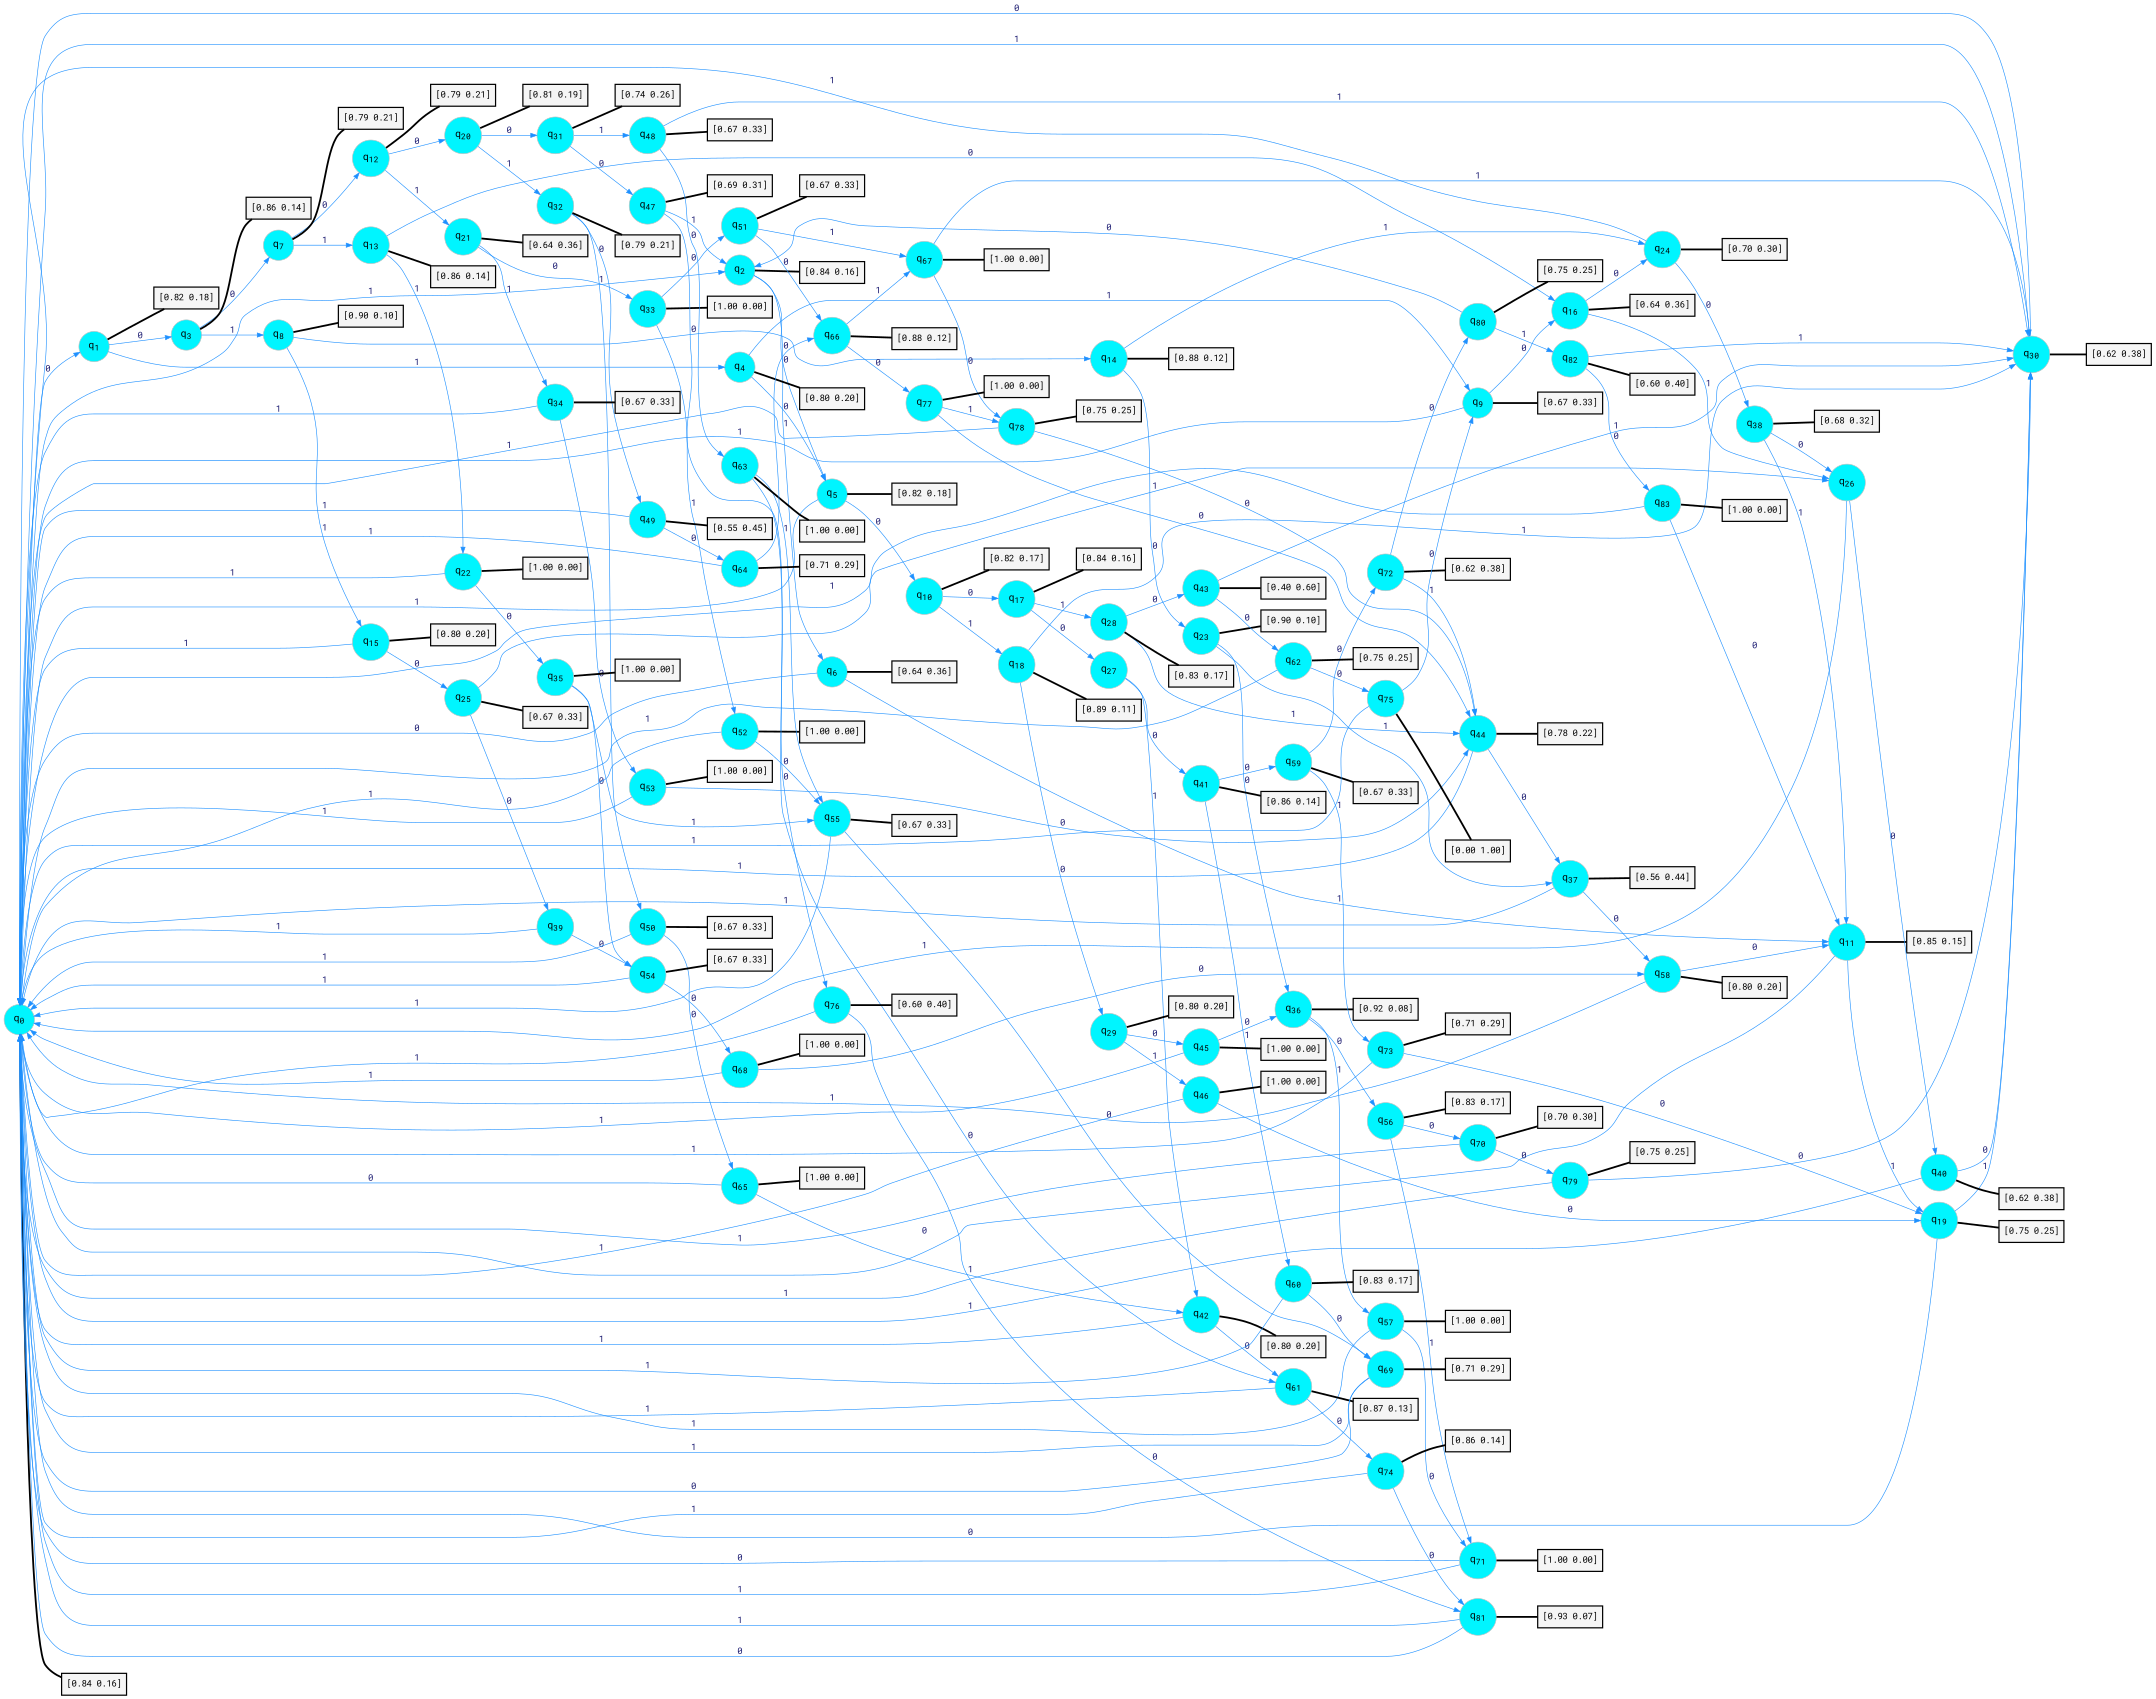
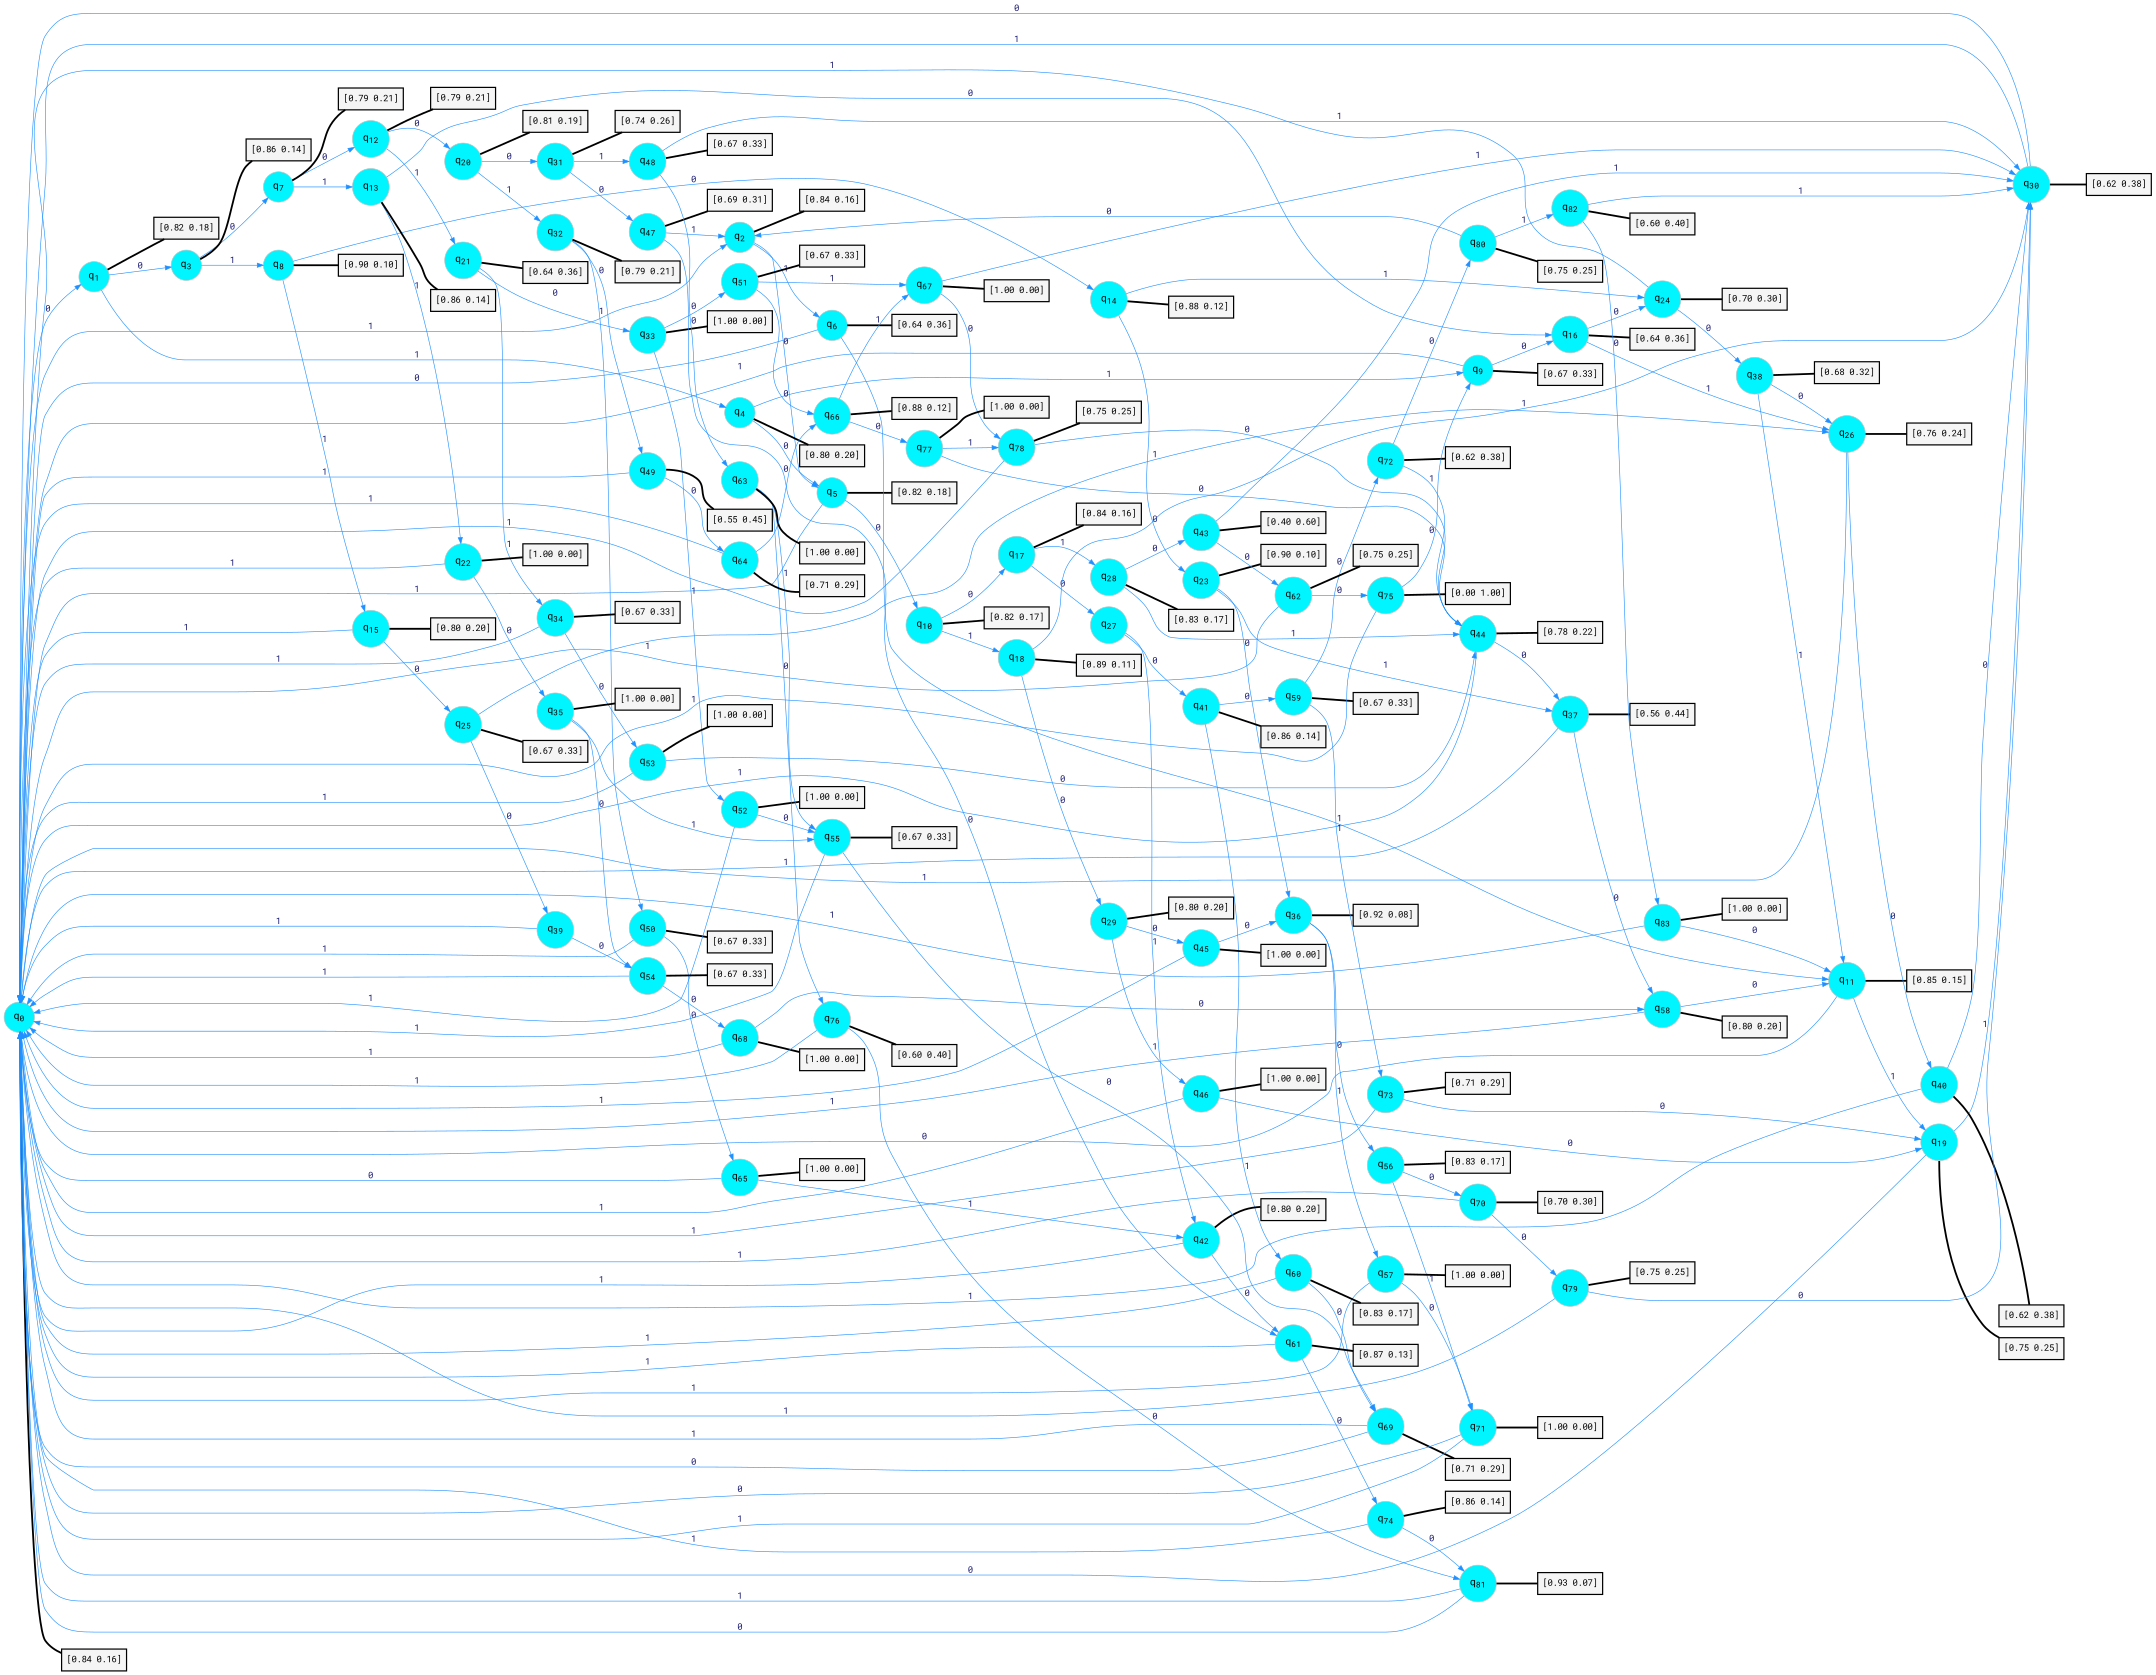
none -> (1939, 434)
